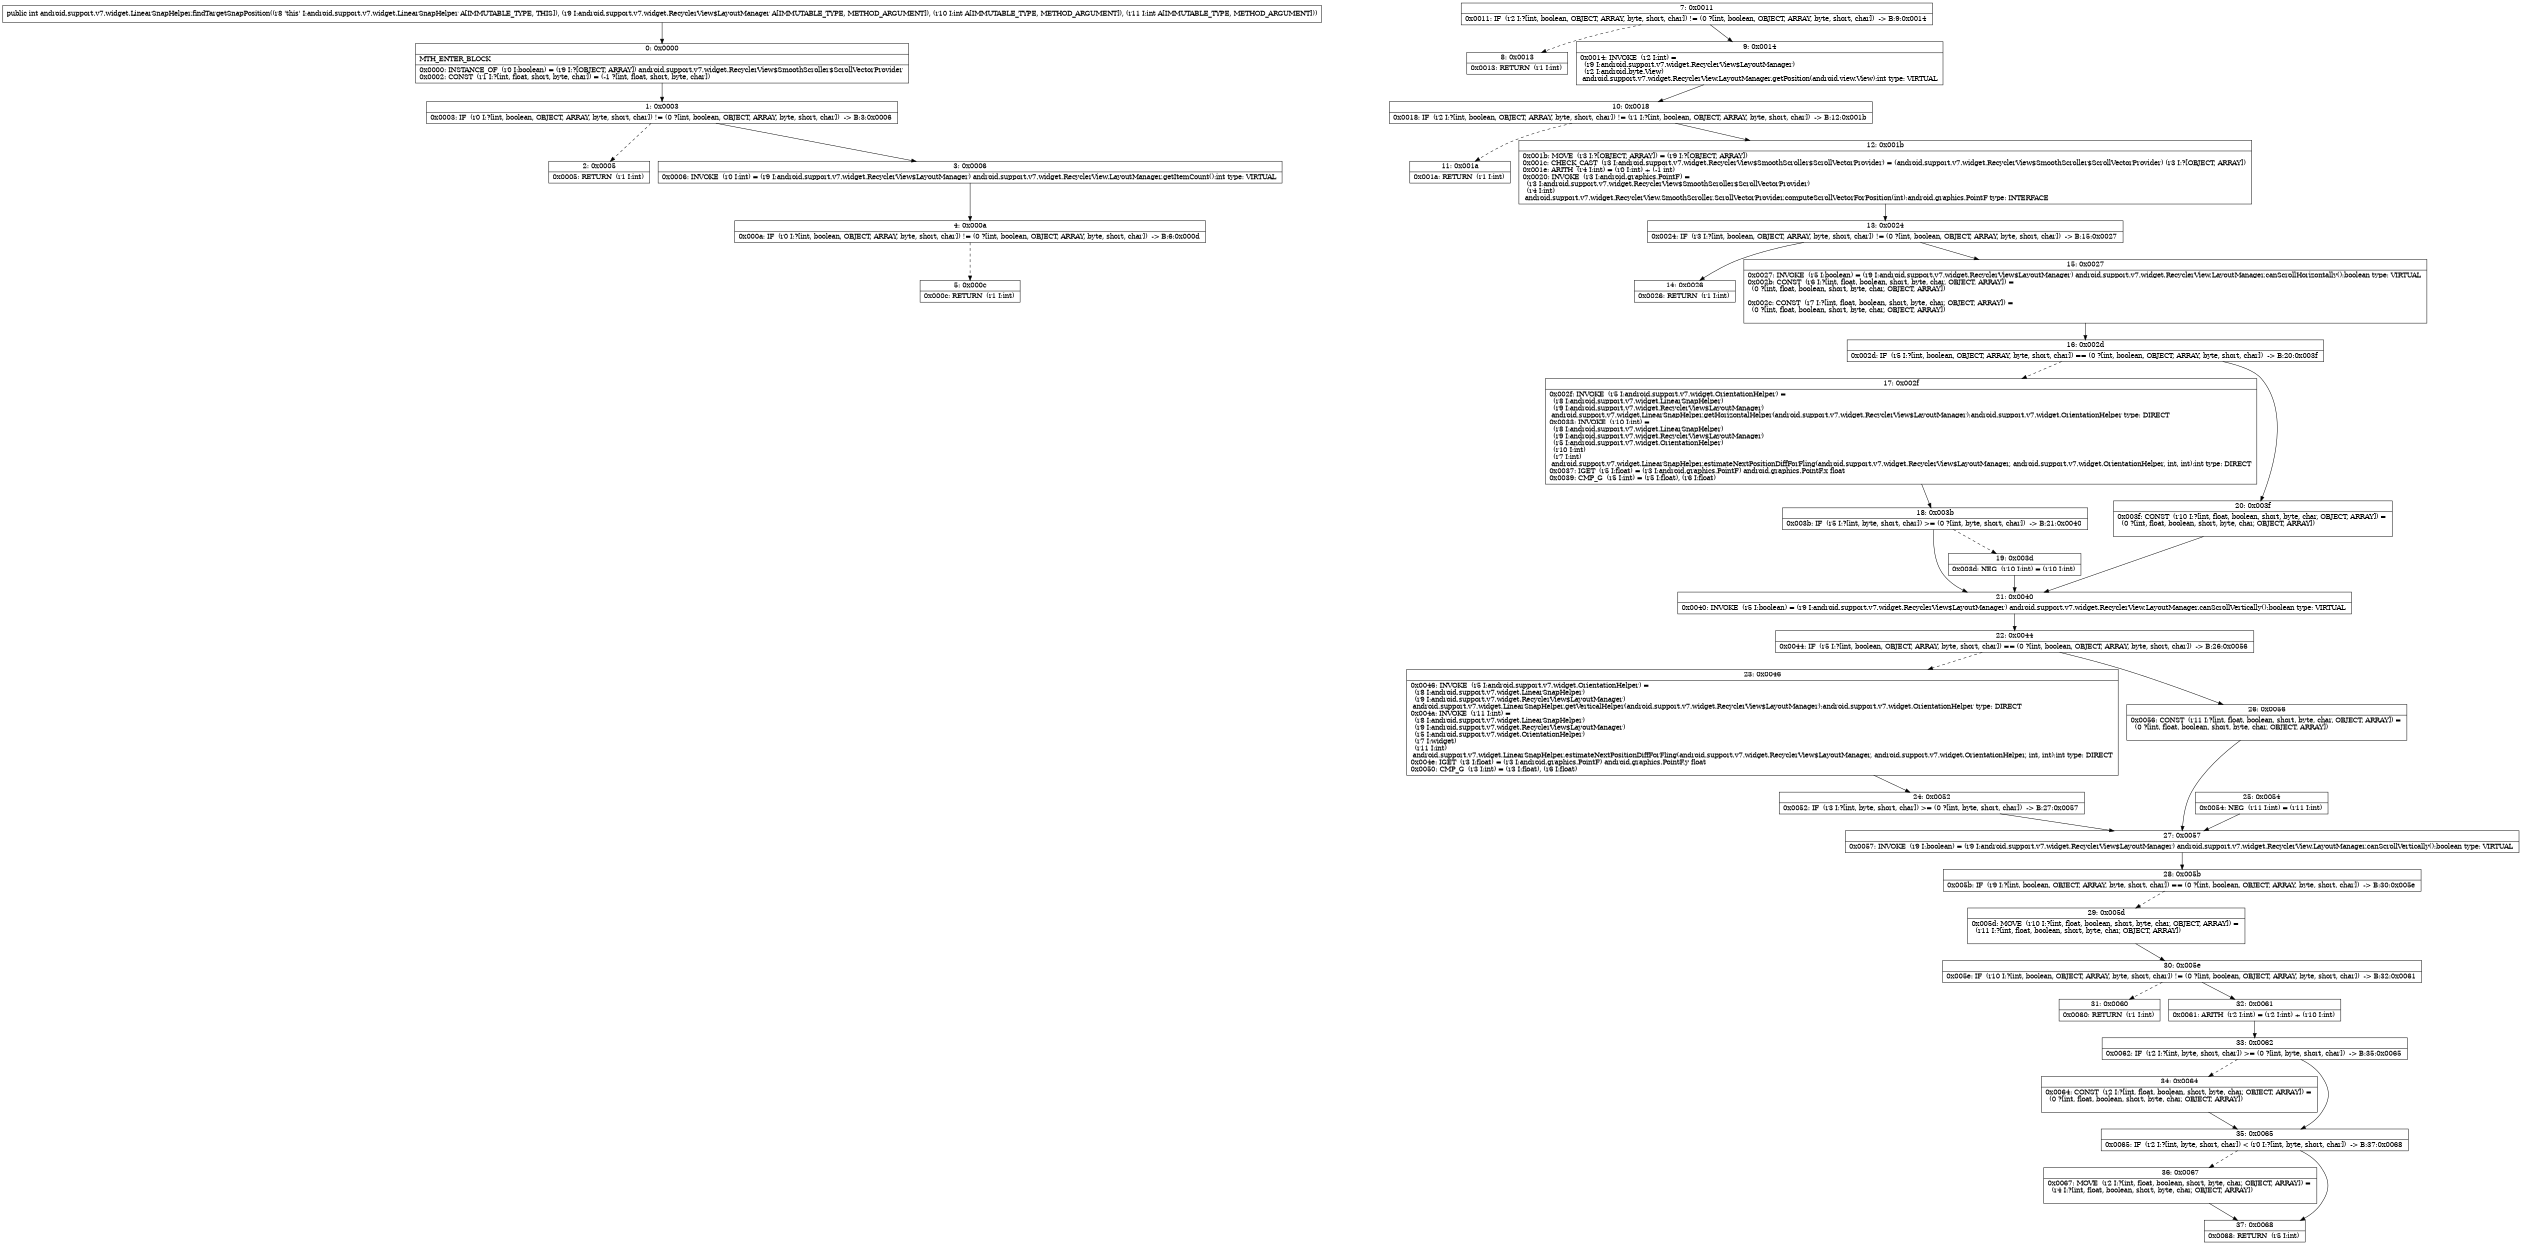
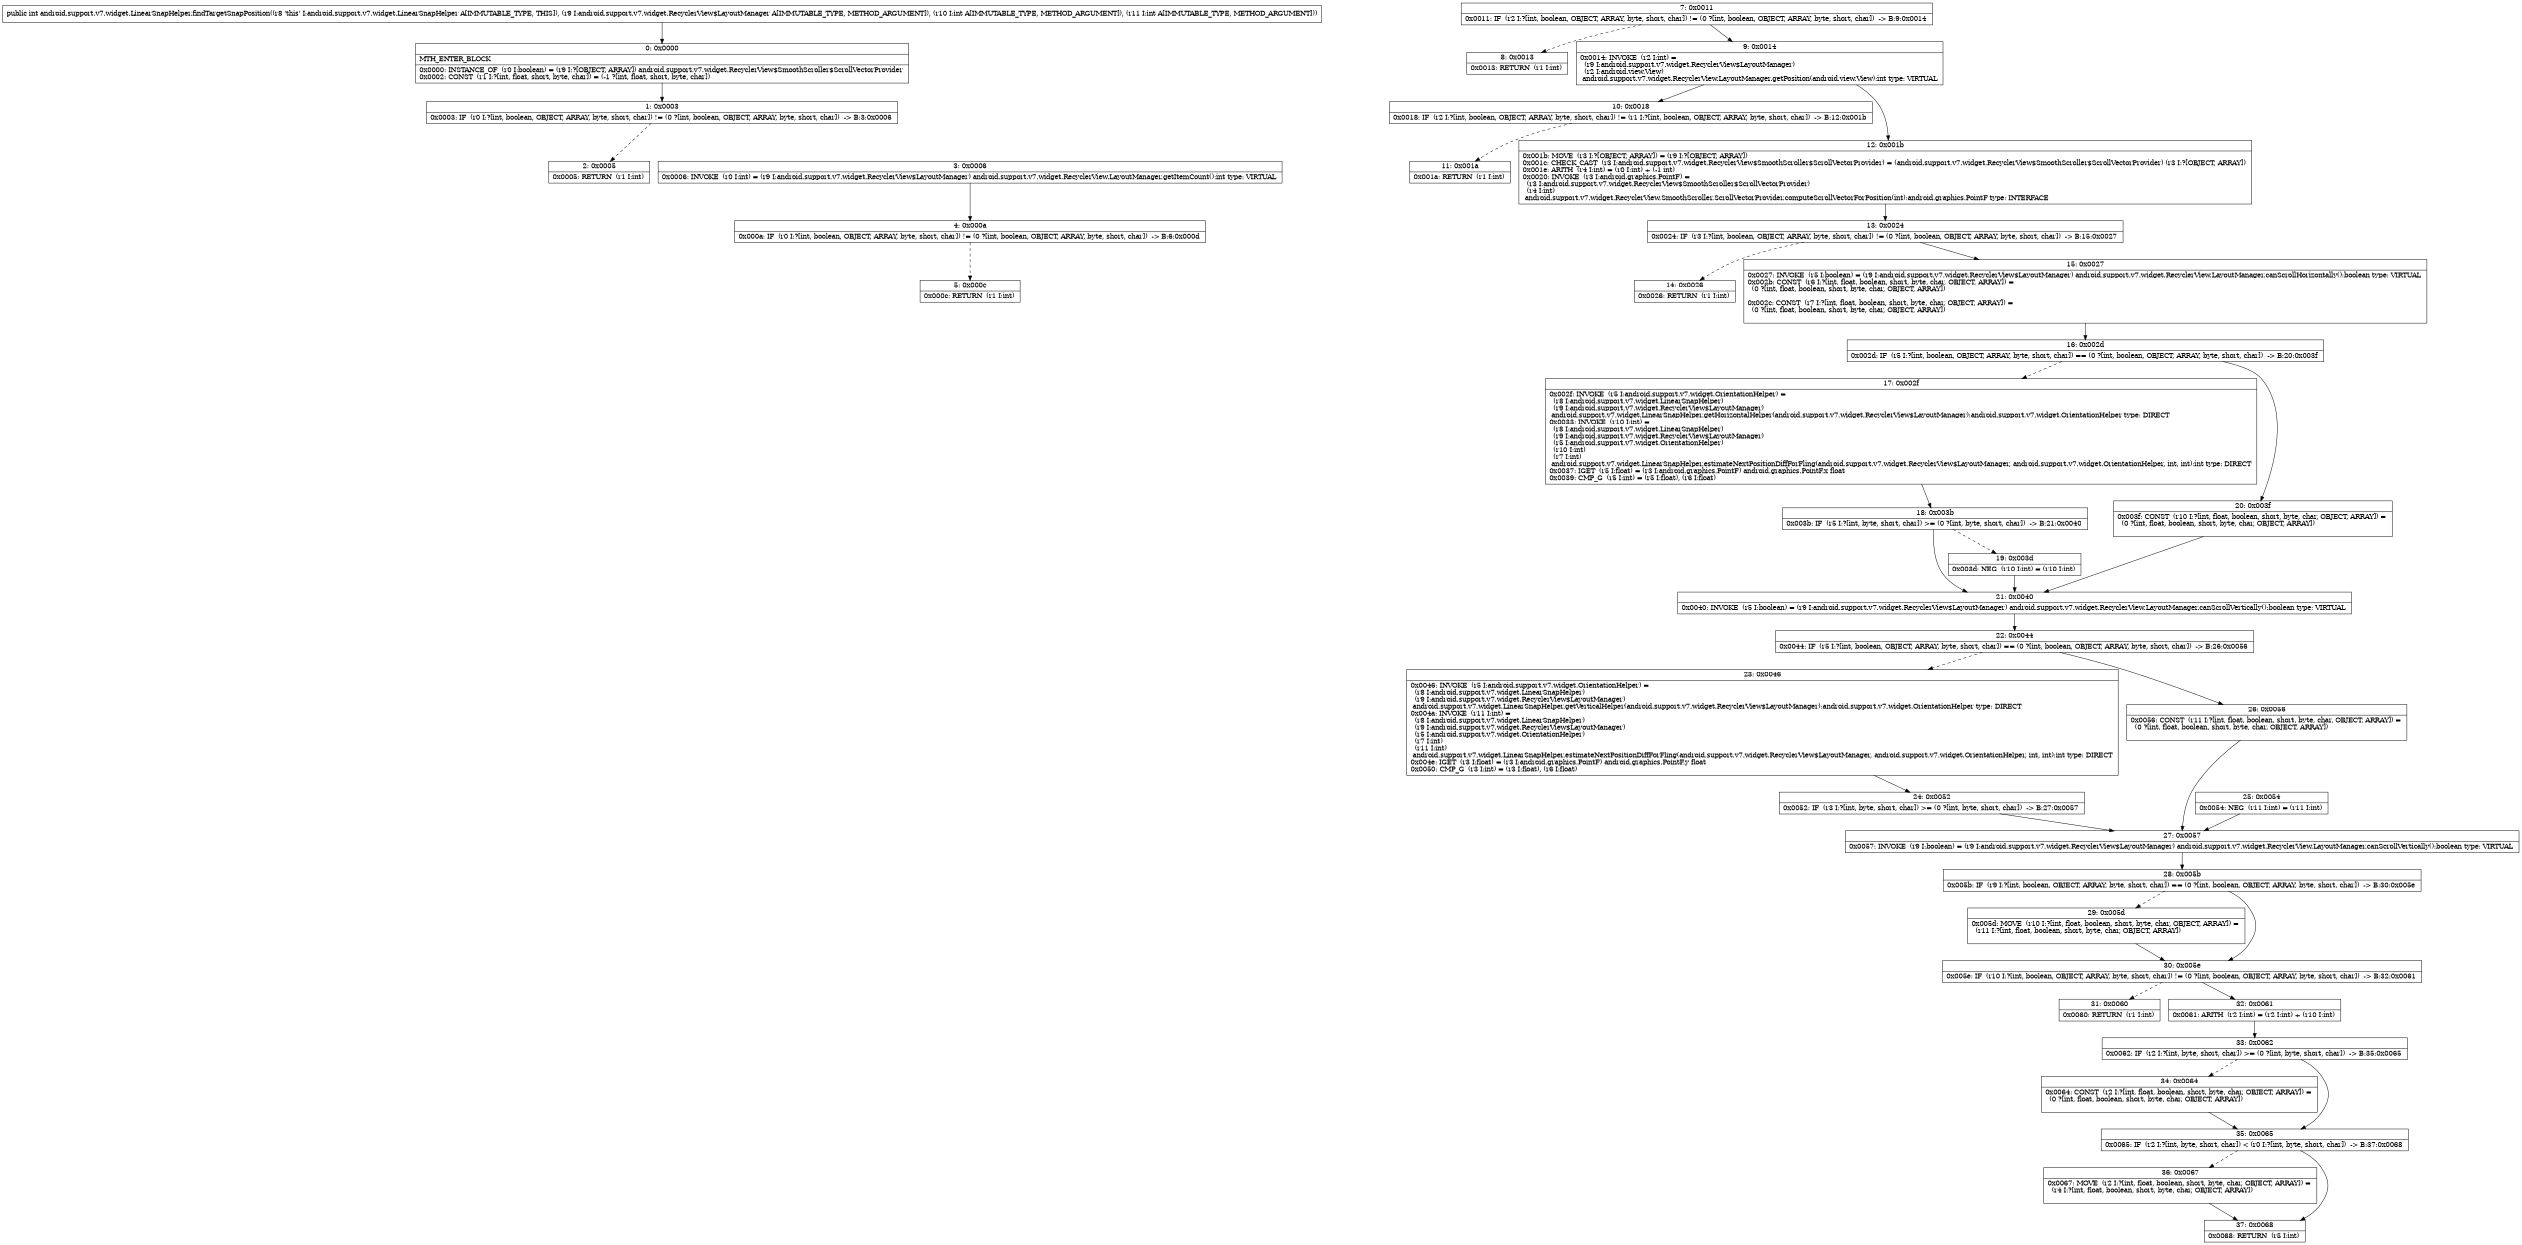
(1622, 72) -> (1622, 72)
(1710, 131) -> (1879, 106)
(814, 142) -> none
(1752, 255) -> (1752, 255)
(1434, 742) -> (1427, 742)
none -> (2256, 924)
